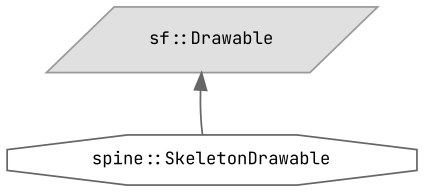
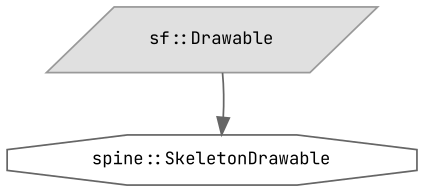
(201, 112) -> (224, 95)
